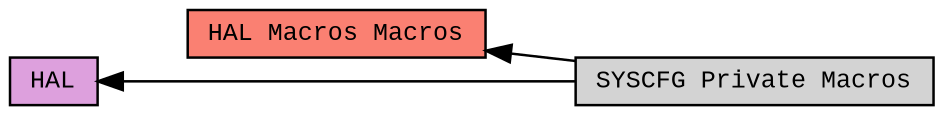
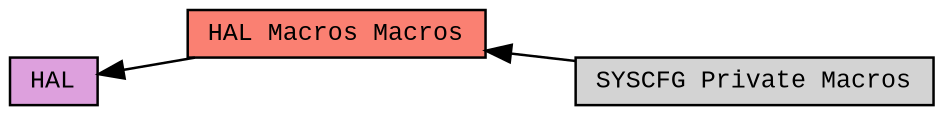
(349, 81) -> (159, 64)
